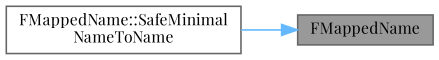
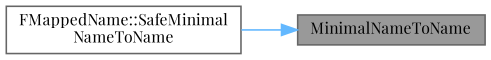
(365, 30) -> (391, 30)
